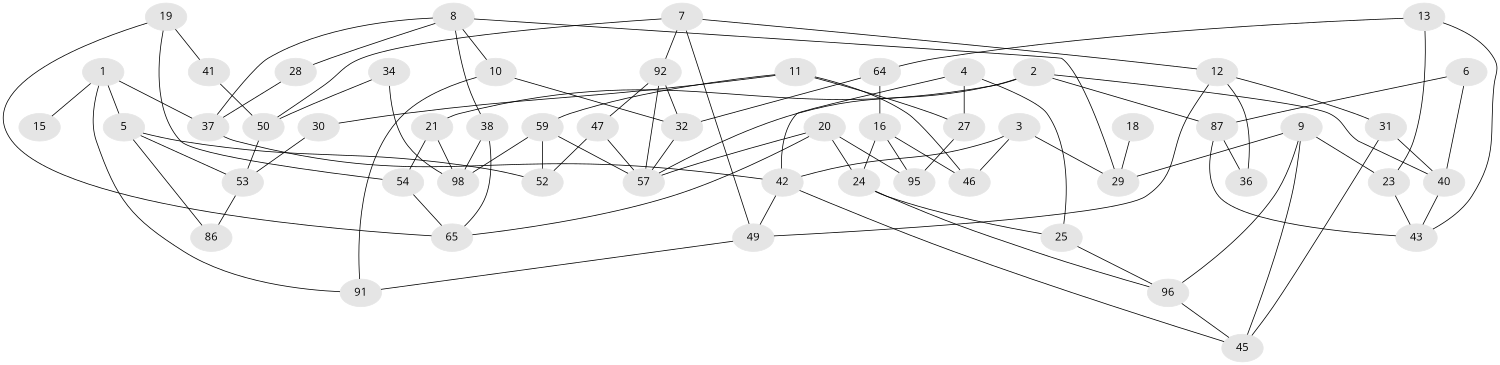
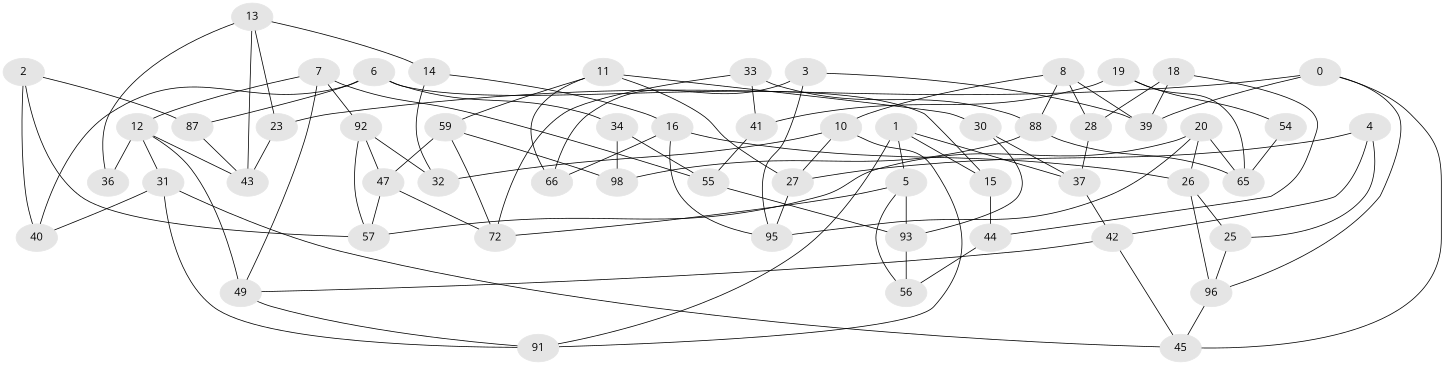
(311, 39) -> (1020, 149)
none -> (751, 72)
(880, 72) -> (429, 72)
none -> (697, 92)
none -> (1132, 100)
none -> (527, 103)
(263, 127) -> (708, 182)
(432, 127) -> none
(487, 127) -> (1036, 127)
(1301, 127) -> (1320, 72)
none -> (824, 147)
(593, 155) -> (414, 155)
(663, 155) -> none
(1232, 155) -> (142, 75)
(908, 158) -> (775, 154)
(243, 182) -> (906, 238)
(543, 182) -> (495, 238)
(859, 182) -> (1188, 182)
(970, 182) -> (552, 182)
(1118, 182) -> (1146, 127)
(1430, 210) -> (192, 155)
(211, 238) -> (906, 293)
none -> (991, 238)
none -> (301, 334)
